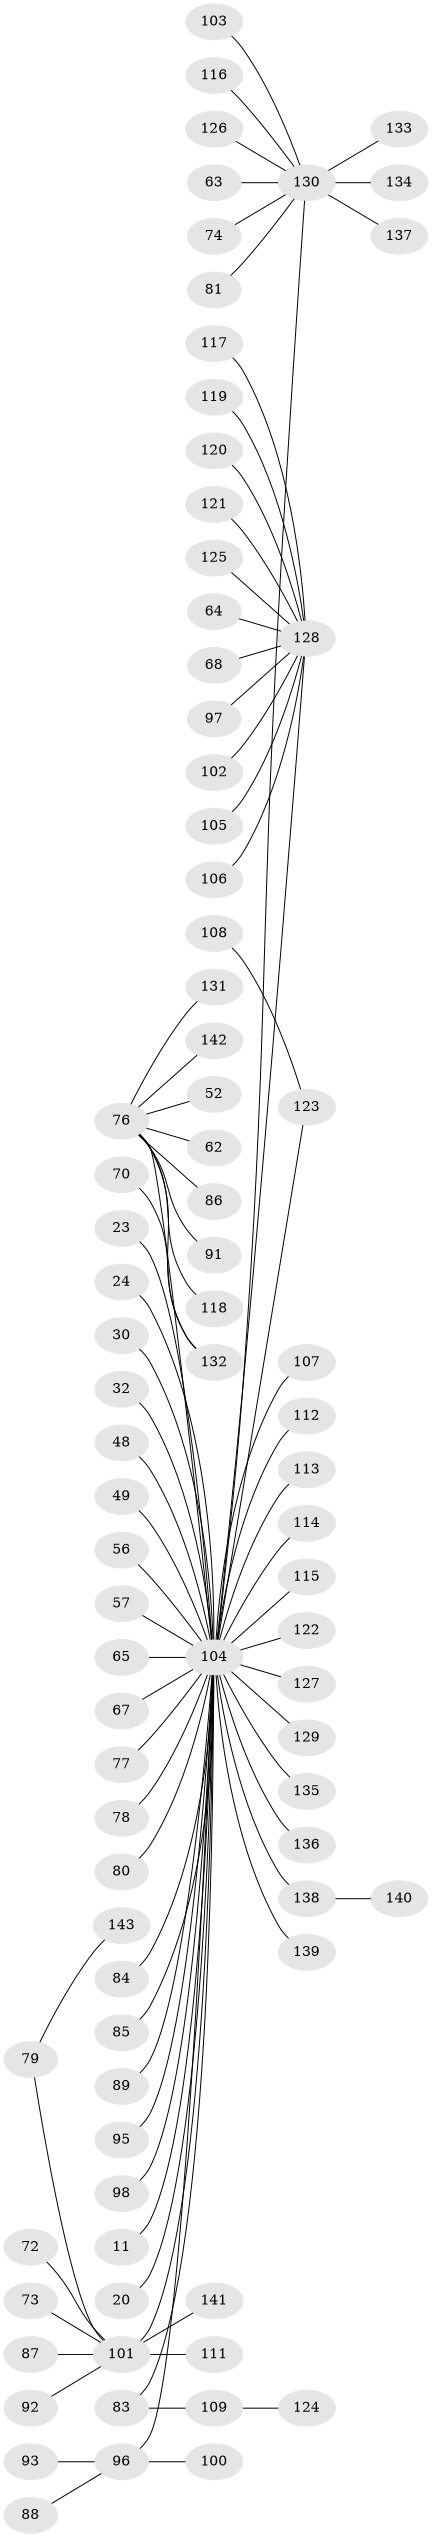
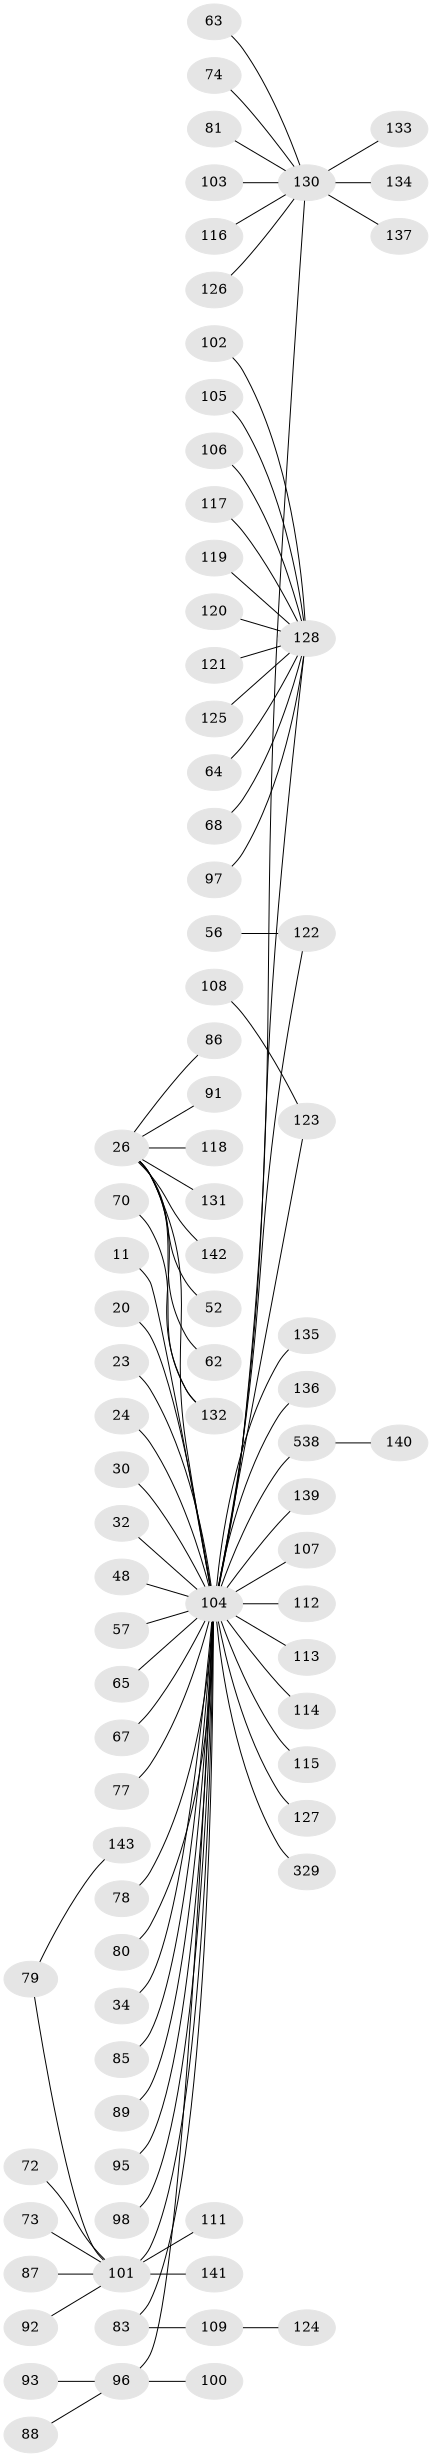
(122, 1121) -> (122, 1148)
(122, 1497) -> none
(171, 1602) -> (260, 933)
(307, 1738) -> (307, 1872)
(307, 1899) -> (307, 1443)
(122, 1979) -> (122, 2006)
